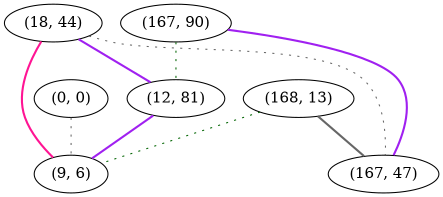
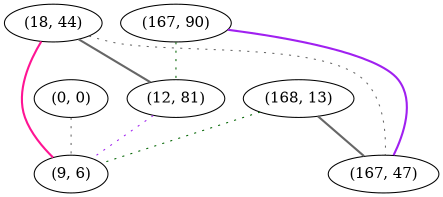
(115, 61) -> (115, 61)
(123, 137) -> (123, 137)
